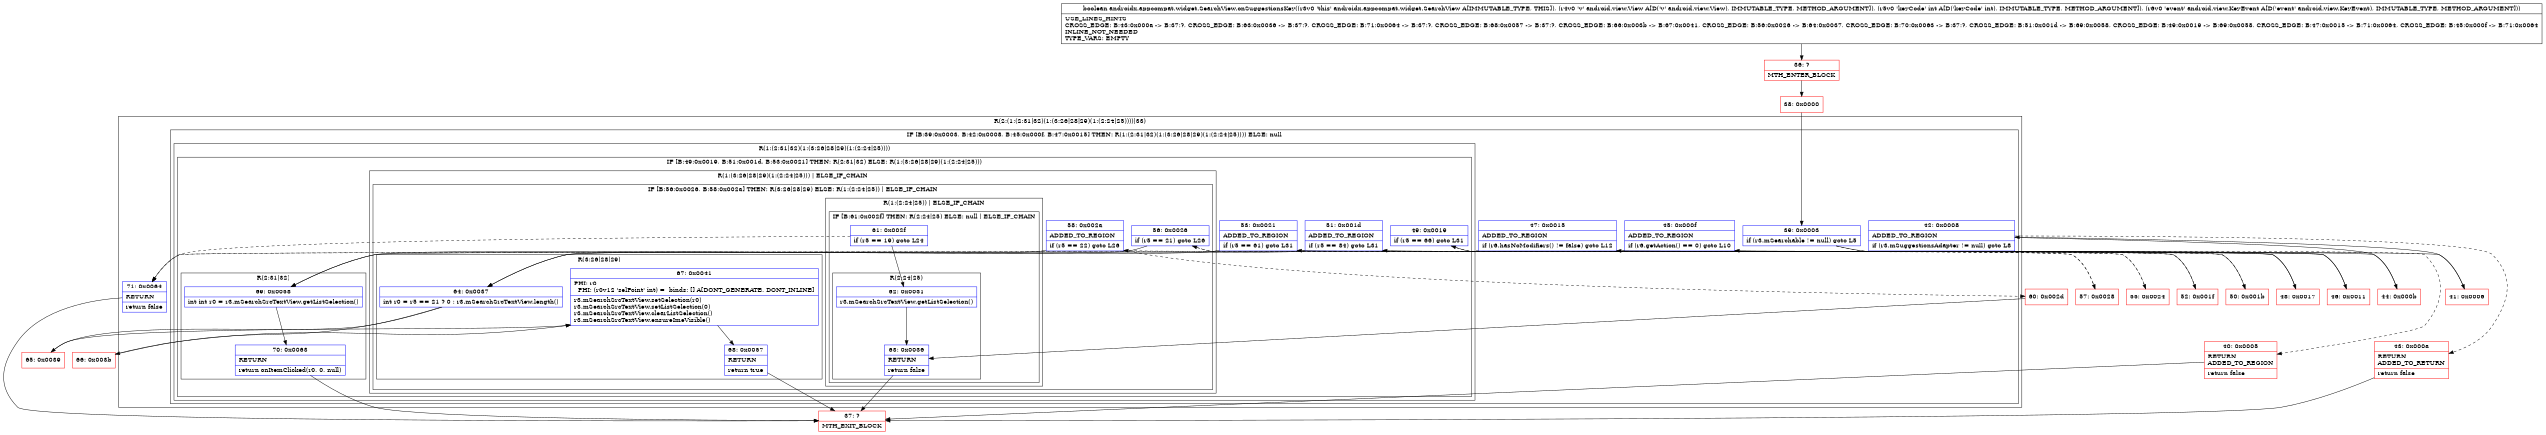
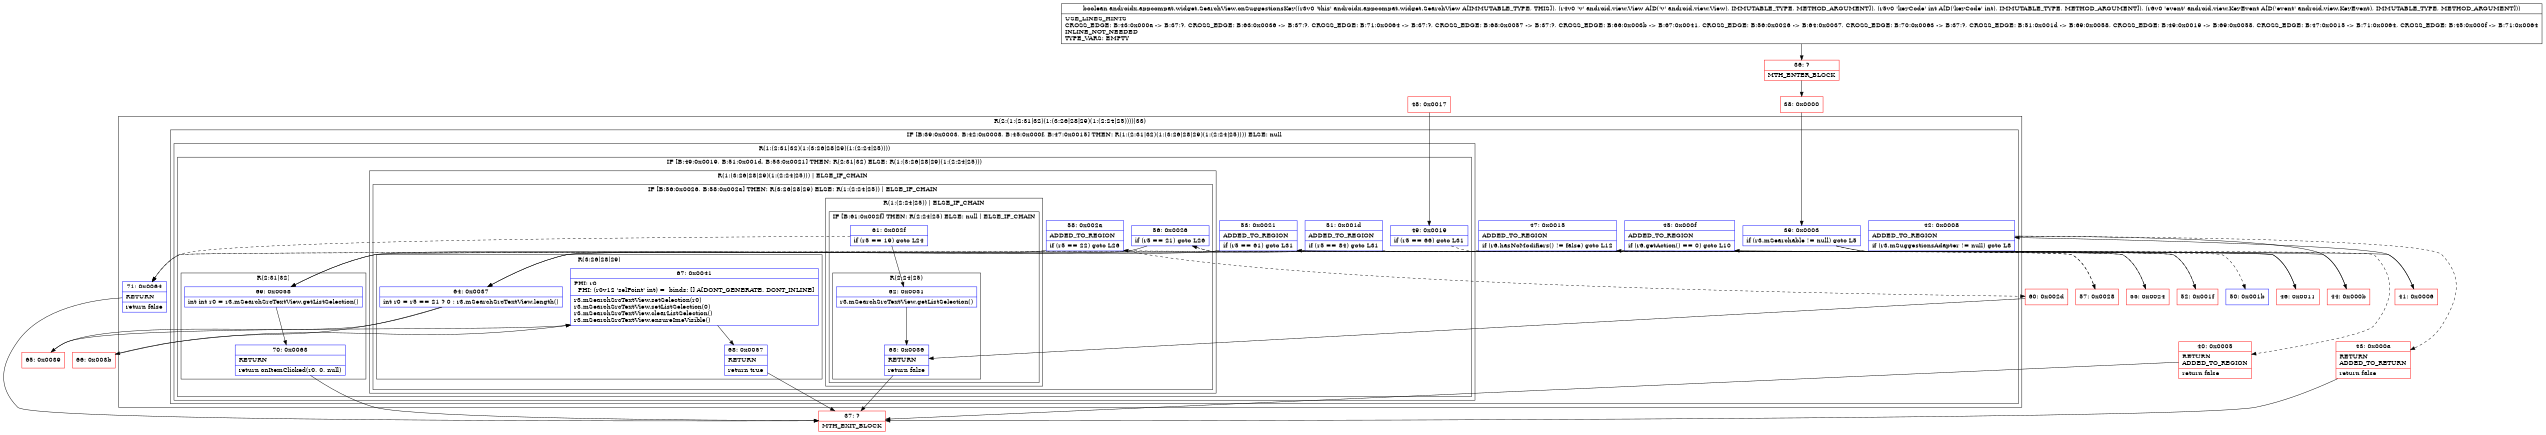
(1826, 251) -> none
(1729, 252) -> (1729, 252)
(1964, 252) -> none
(2247, 297) -> (2247, 297)
